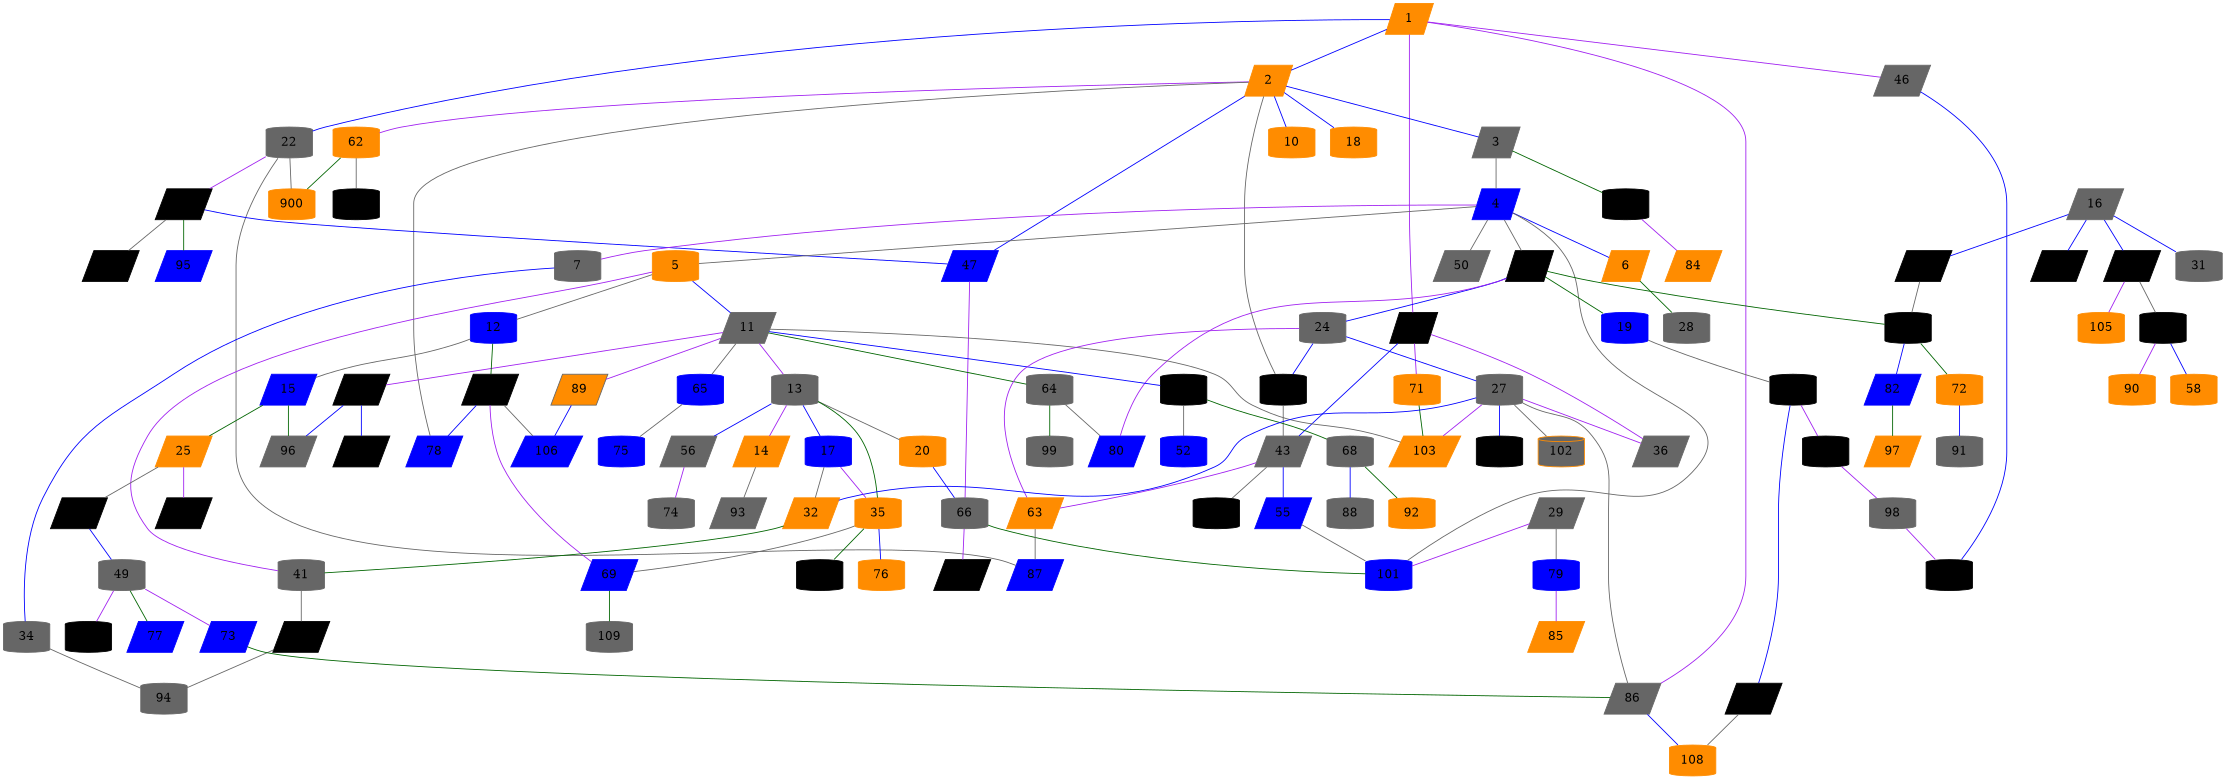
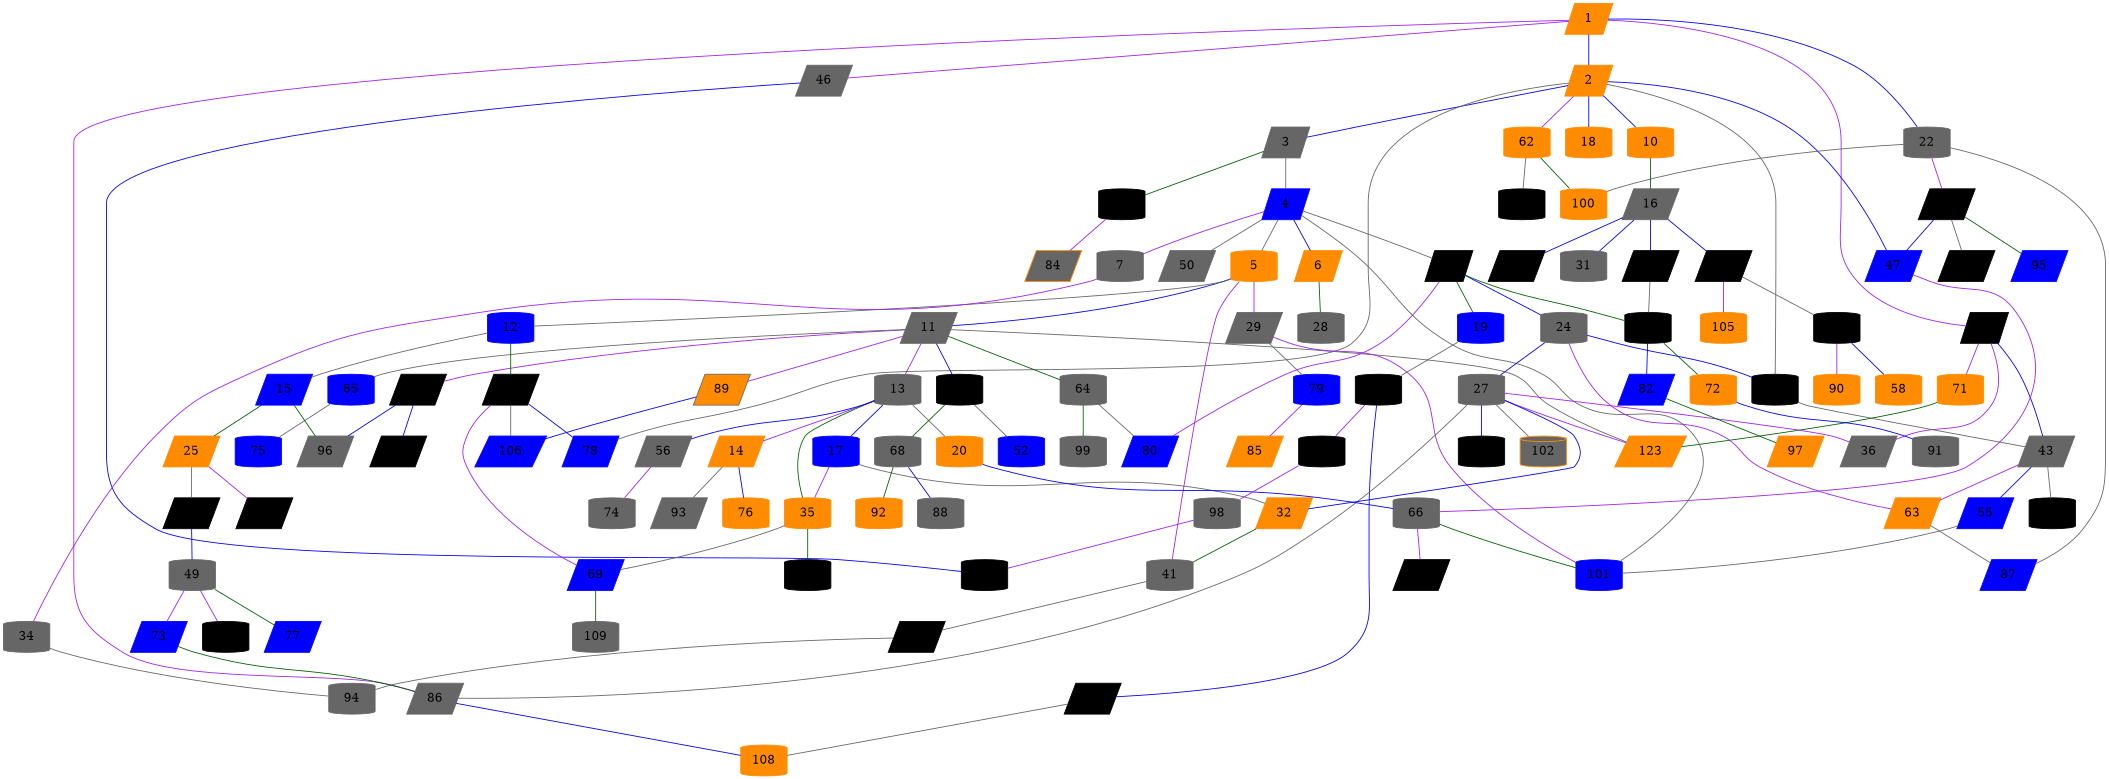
none -> (1651, 173)
(292, 204) -> (1584, 204)
(1693, 266) -> (1053, 266)
none -> (1254, 297)
(213, 352) -> (502, 310)
(1425, 451) -> (1651, 451)
(880, 544) -> (741, 482)
